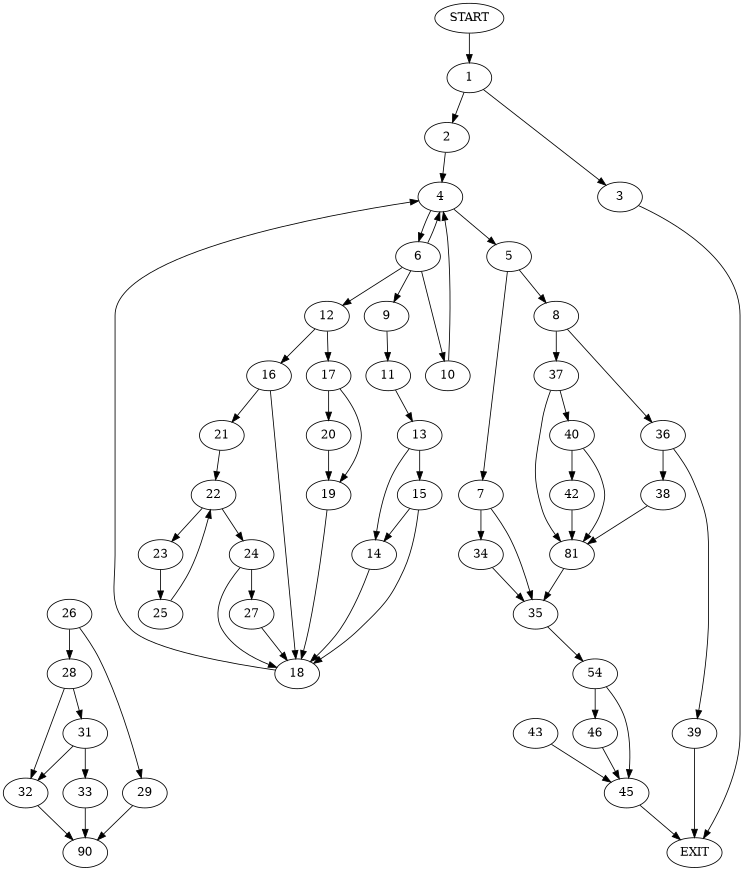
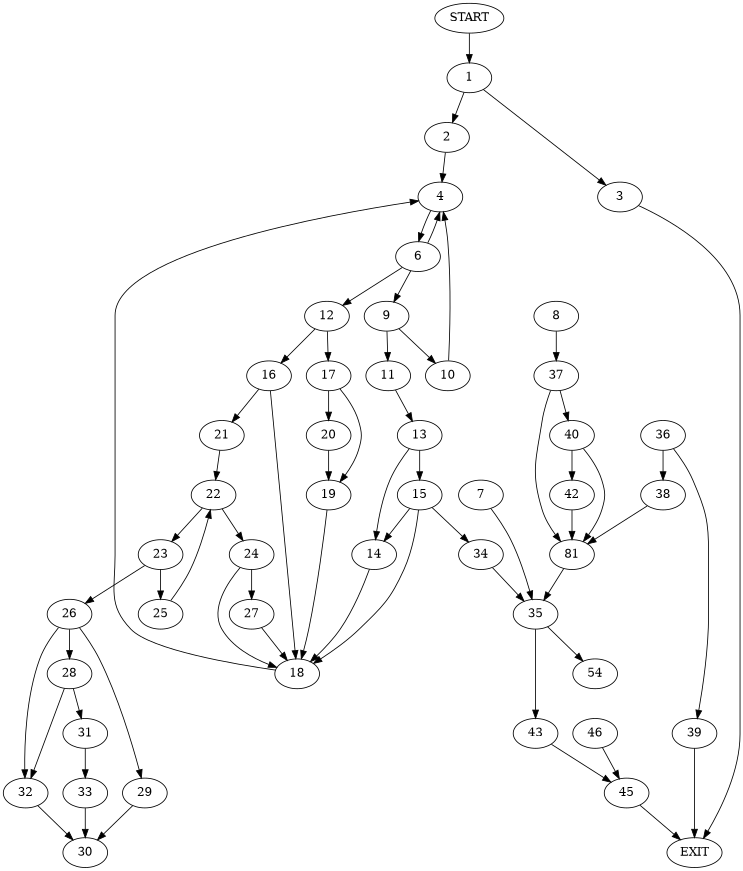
(509, 257) -> none
(432, 312) -> (414, 343)
(607, 373) -> none
(481, 521) -> (447, 522)
none -> (120, 581)
none -> (536, 670)
(595, 700) -> none
(627, 726) -> none
(59, 760) -> (30, 695)
(85, 853) -> (85, 853)
